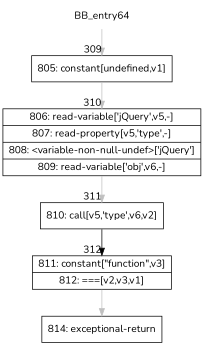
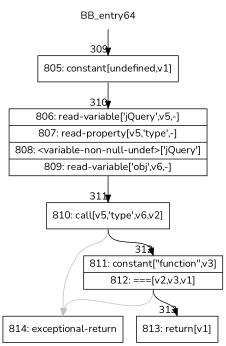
(102, 39) -> (108, 39)
(102, 92) -> (108, 92)
(102, 186) -> (108, 186)
none -> (74, 261)
none -> (177, 329)
